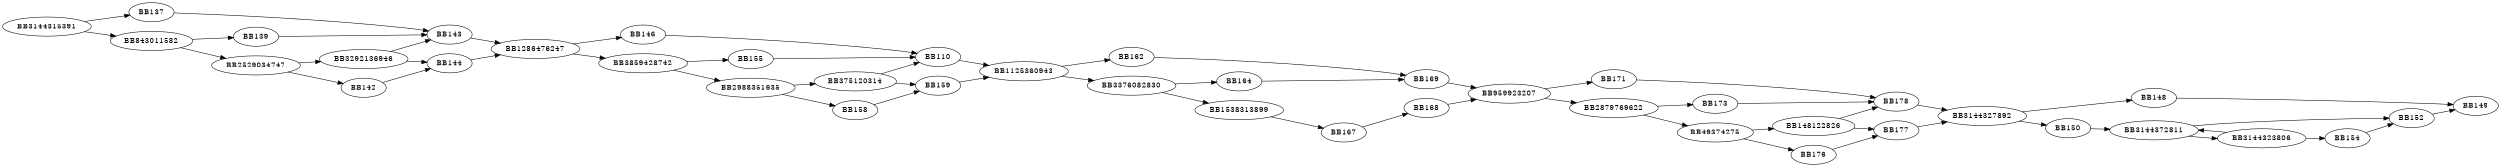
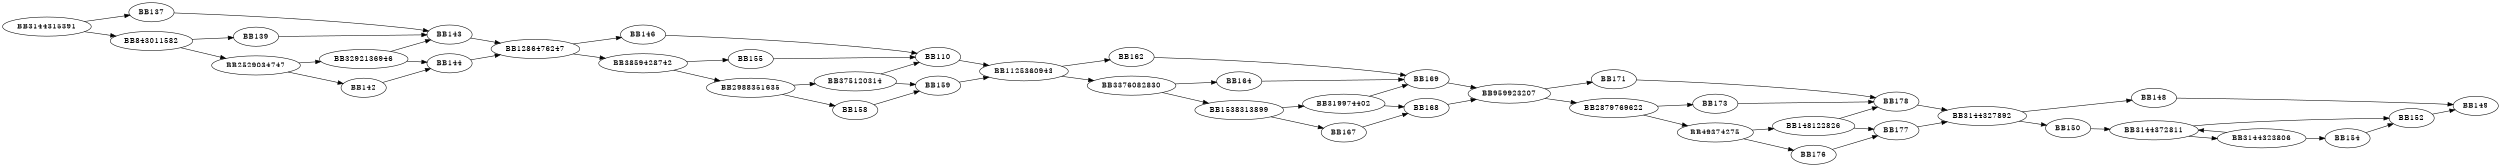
none -> (1344, 104)
